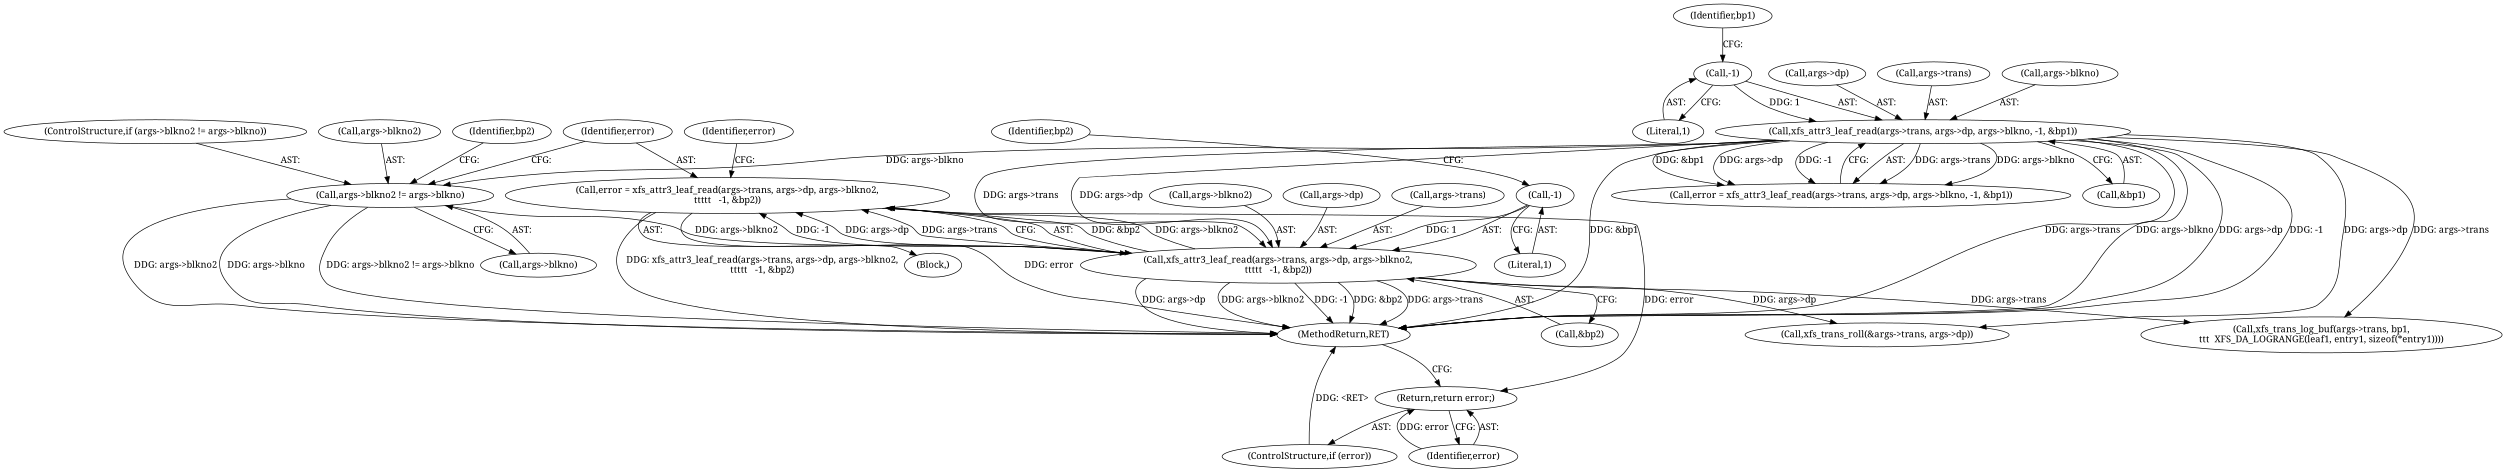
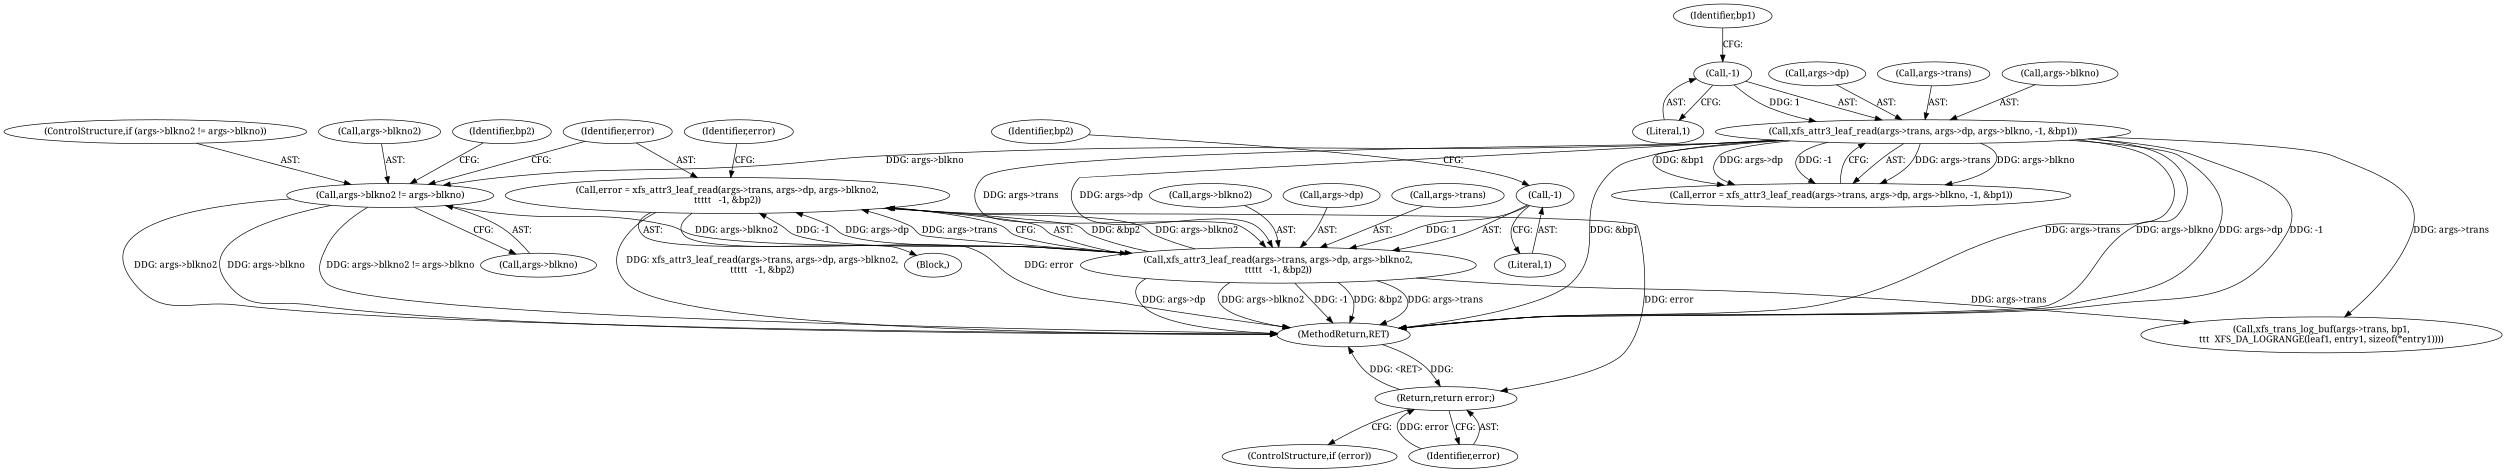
(2121, 196) -> none
(1580, 335) -> none
(1877, 335) -> none
(1443, 370) -> (1443, 370)
(1313, 397) -> (1372, 376)
(1383, 428) -> (1383, 428)
